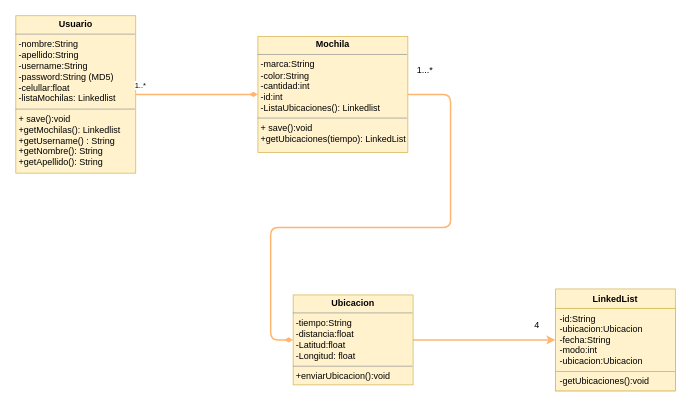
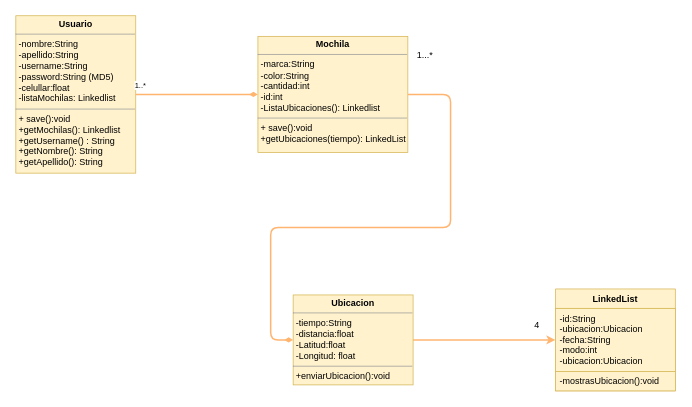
(428, 70) -> (428, 55)
(610, 382) -> (615, 382)
